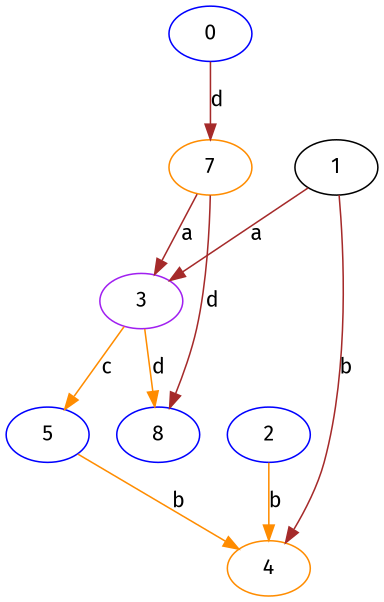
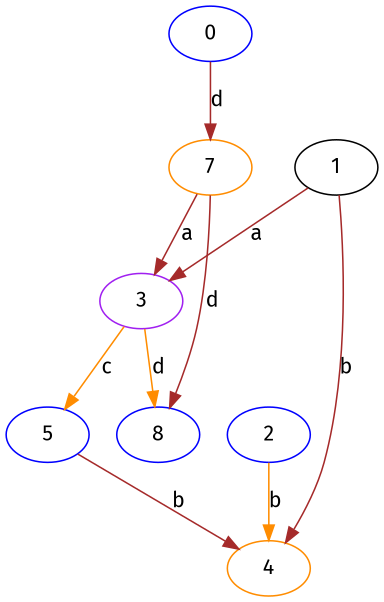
(152, 498) -> (152, 498)
